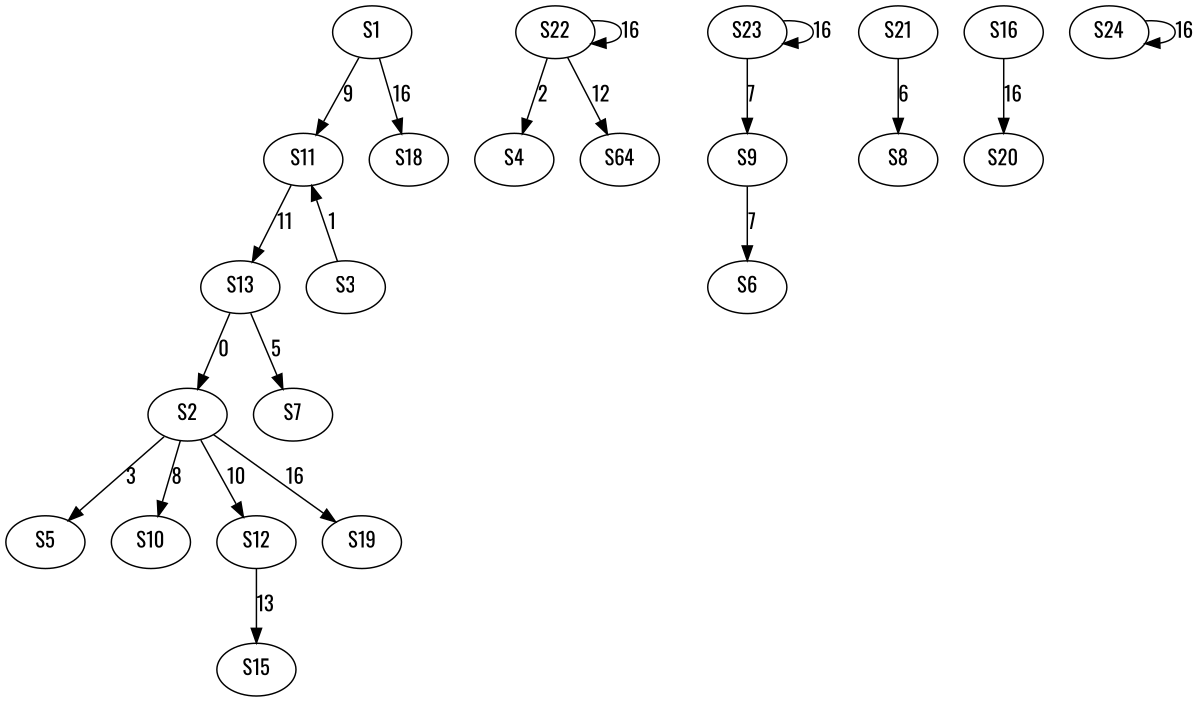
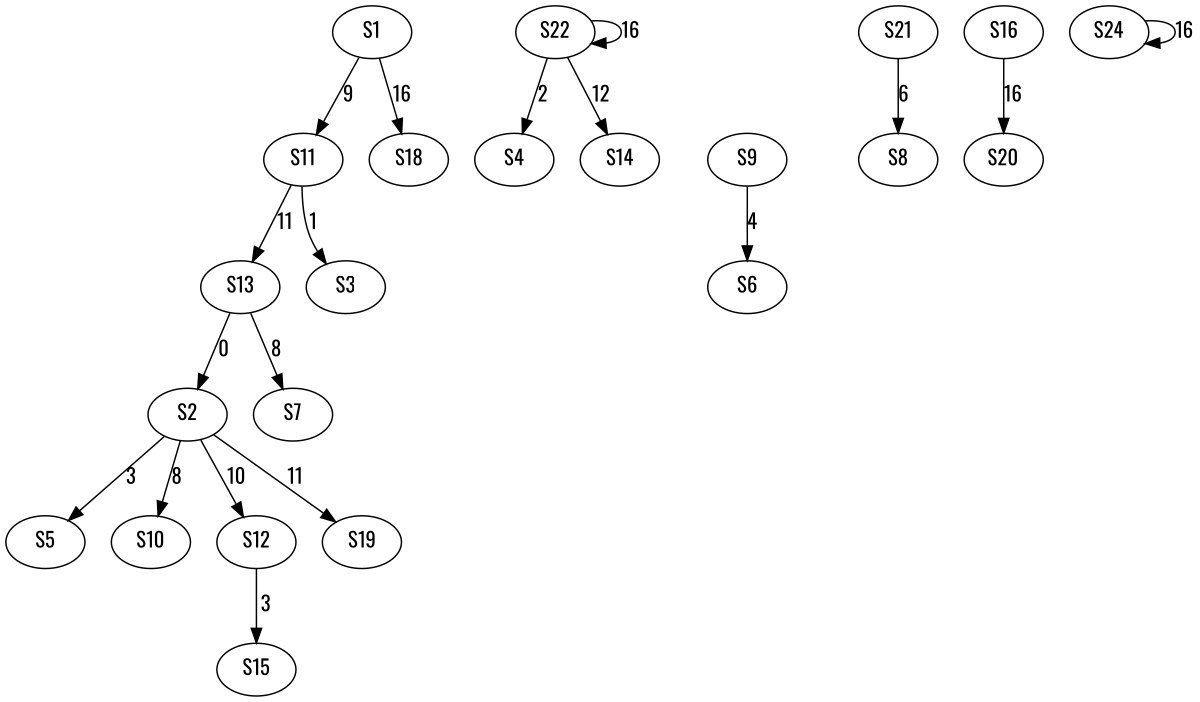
(747, 32) -> none
(620, 160) -> (620, 160)
(752, 223) -> (752, 223)
(327, 231) -> (305, 220)
(276, 351) -> (276, 351)
(295, 478) -> (295, 478)
(266, 606) -> (266, 606)
